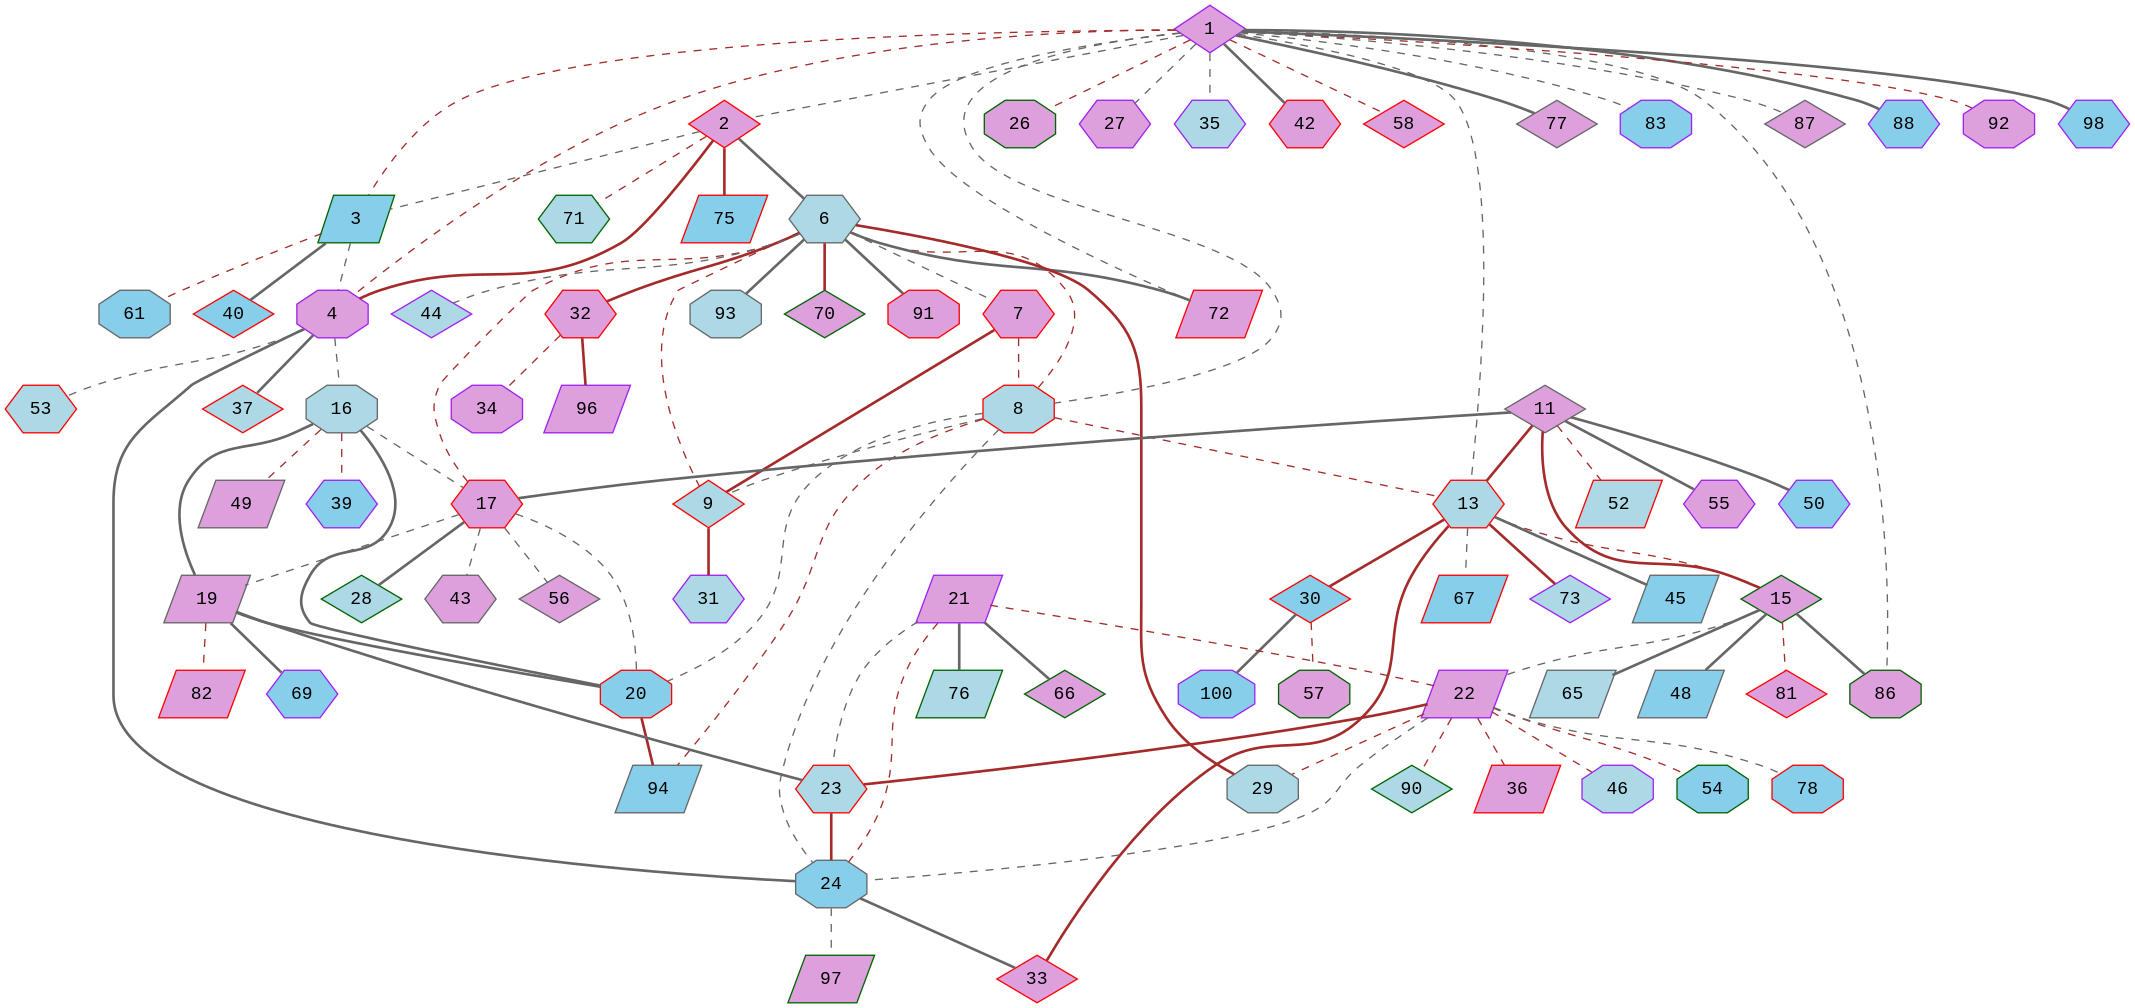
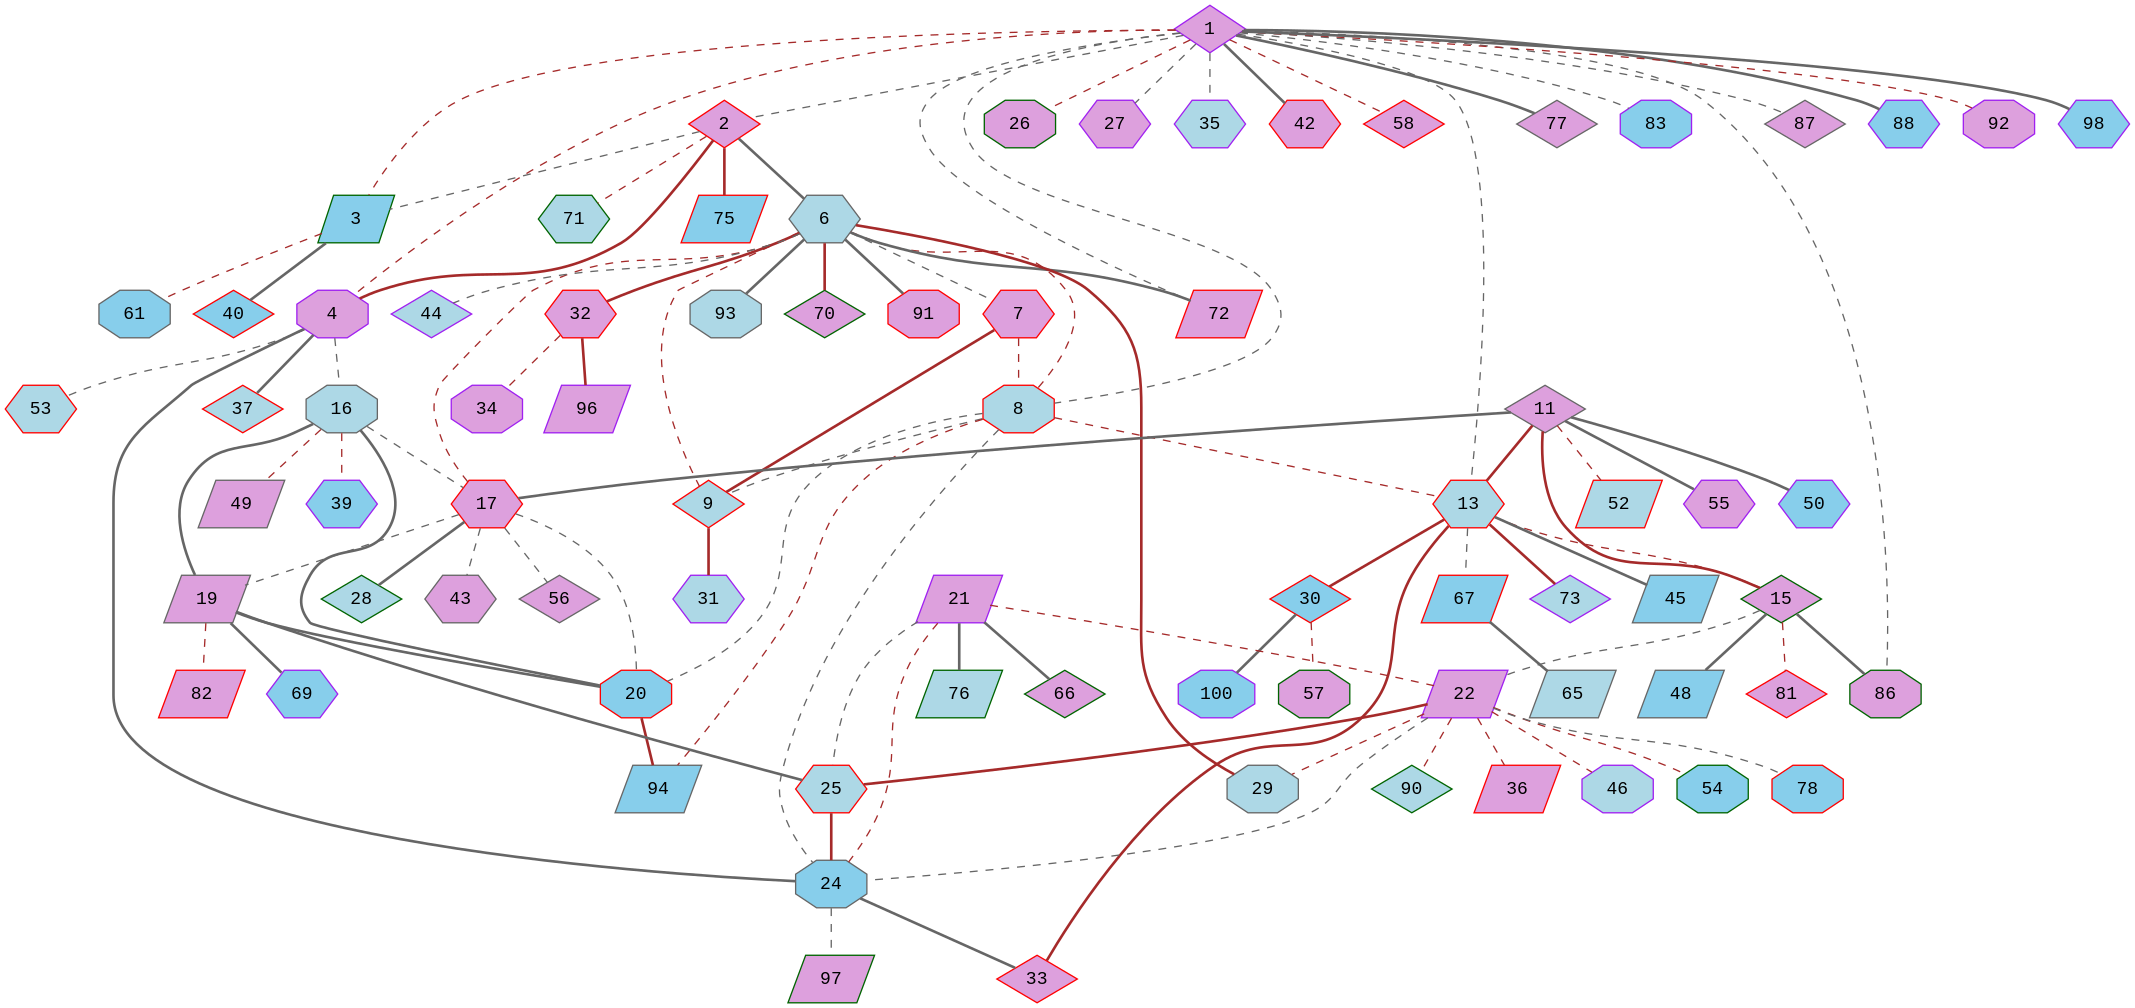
(344, 267) -> none
(1682, 644) -> (1519, 647)
(831, 789) -> (831, 789)
